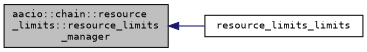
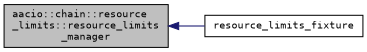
(284, 26) -> (284, 26)
